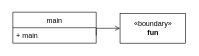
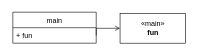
(154, 29) -> (154, 29)
(26, 36) -> (25, 36)
